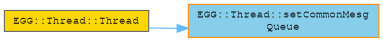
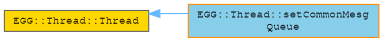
(163, 28) -> (174, 14)
